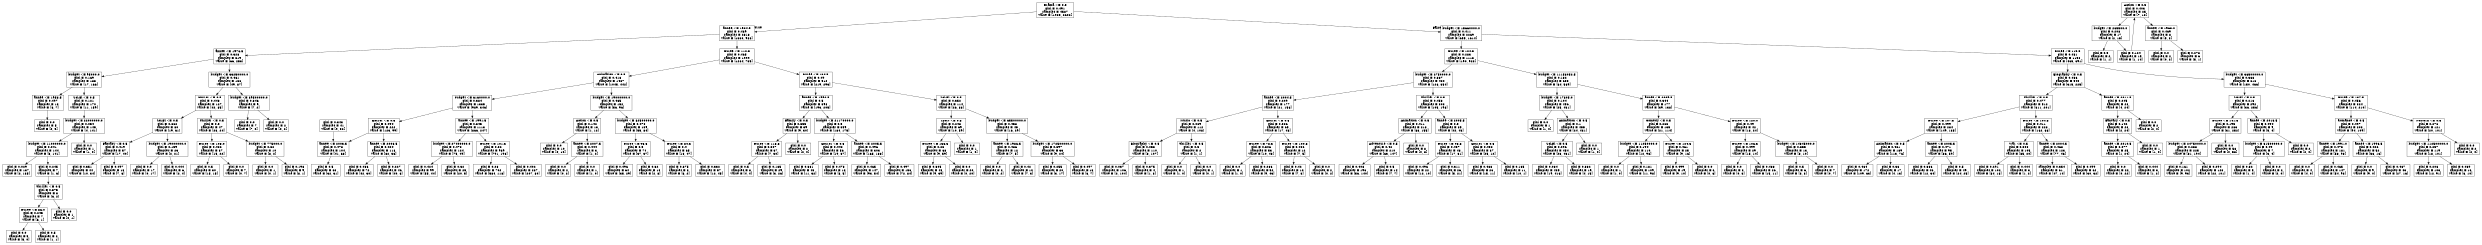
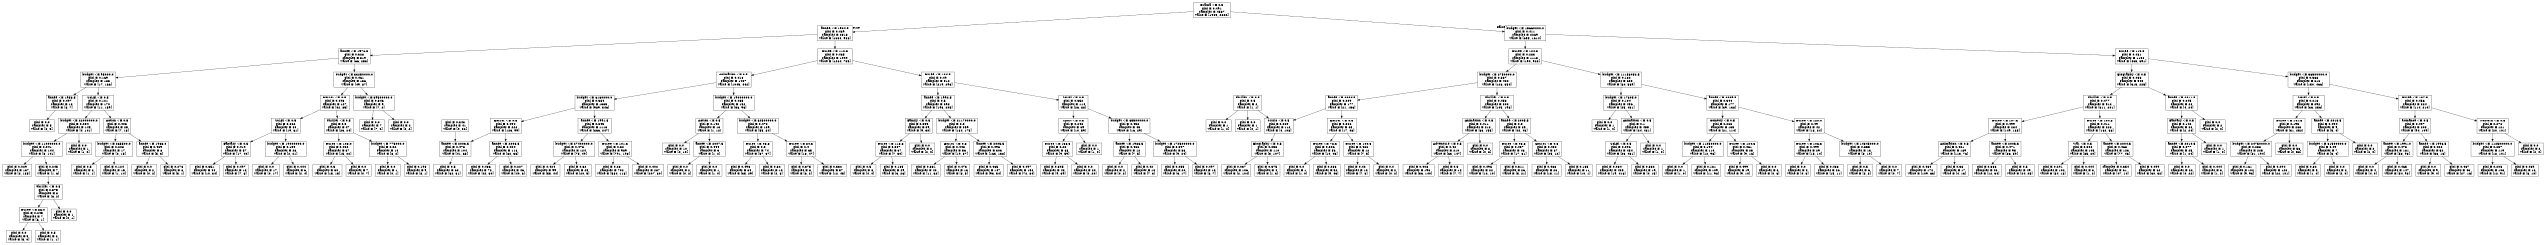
(2133, 35) -> (107, 113)
(1191, 136) -> (1262, 114)
